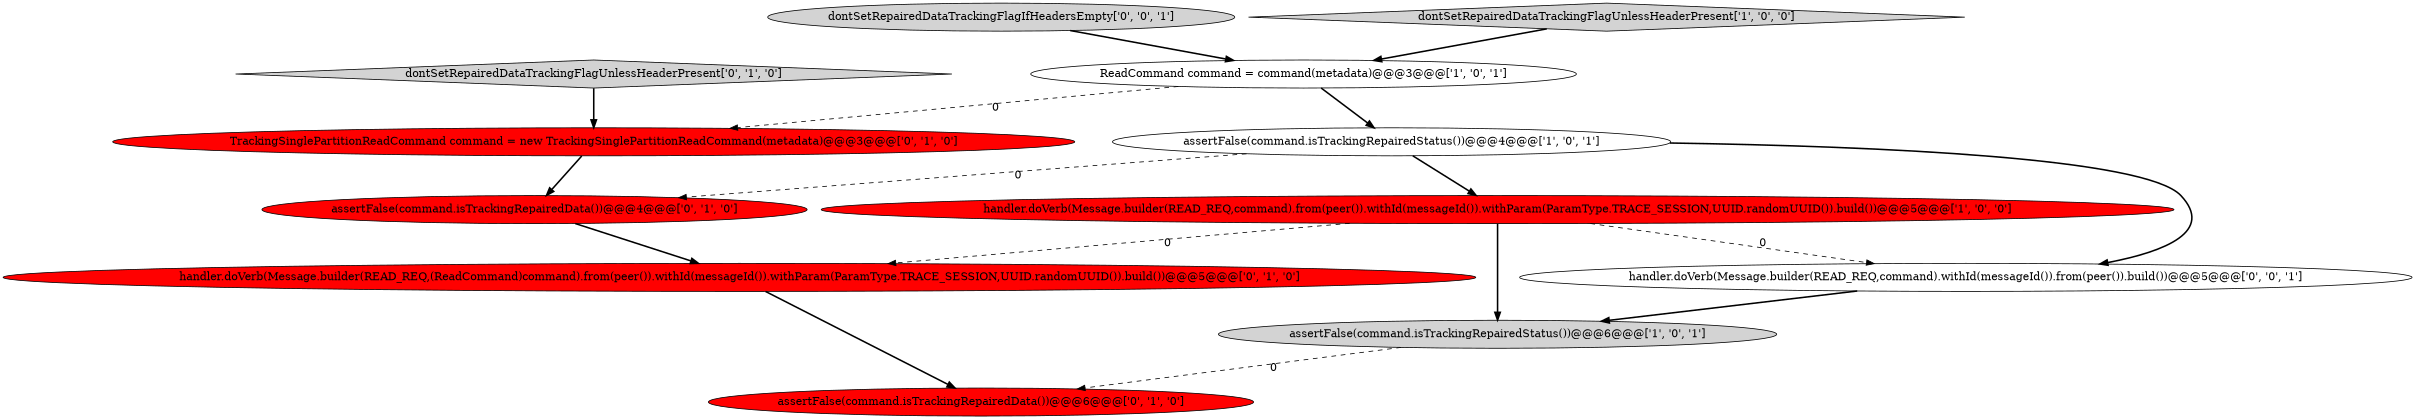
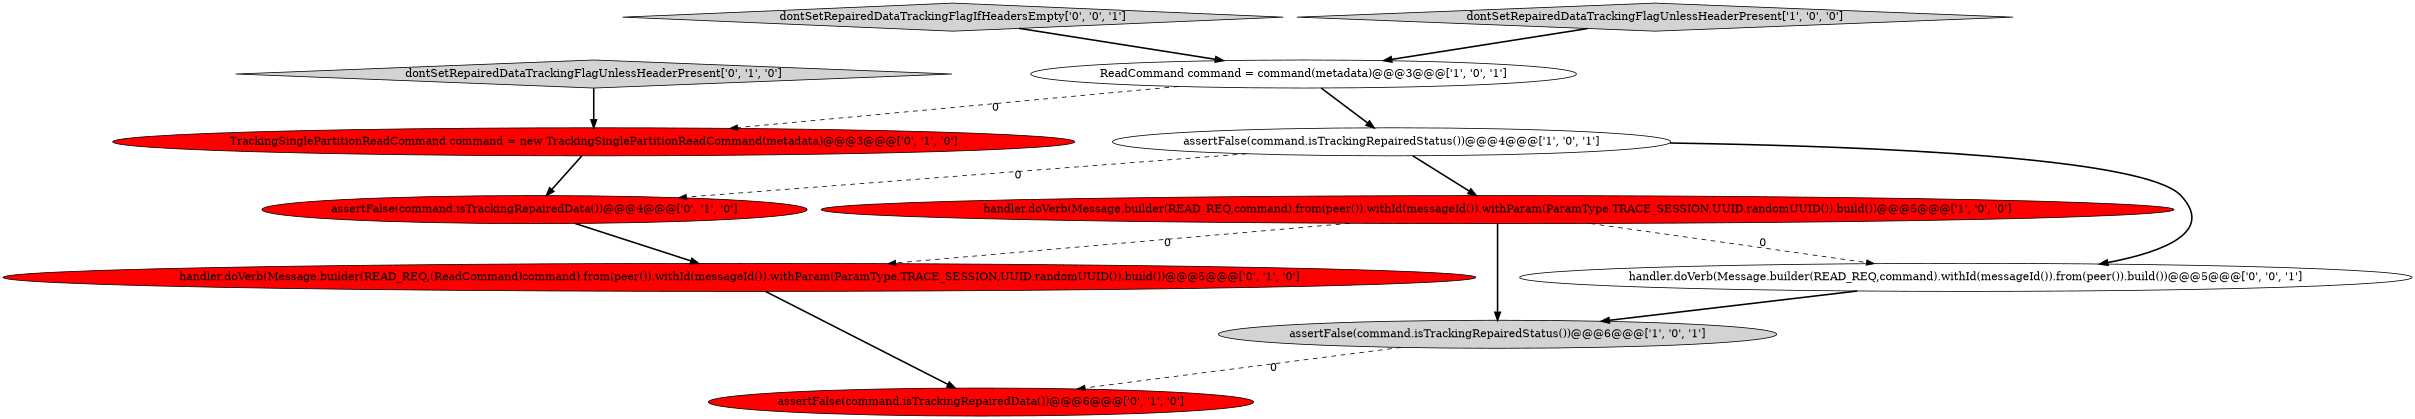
(1001, 17) -> (953, 17)
